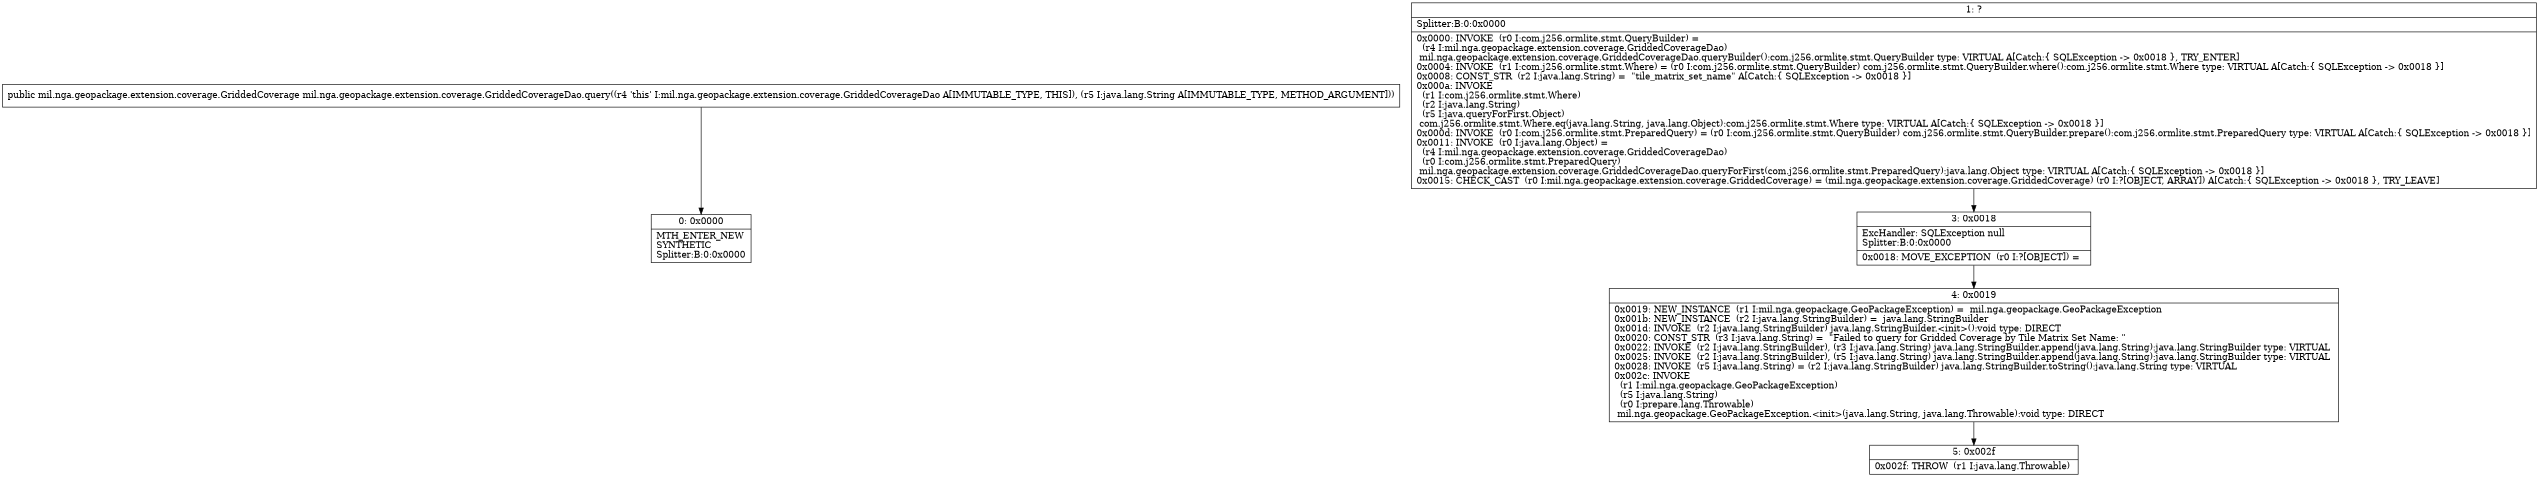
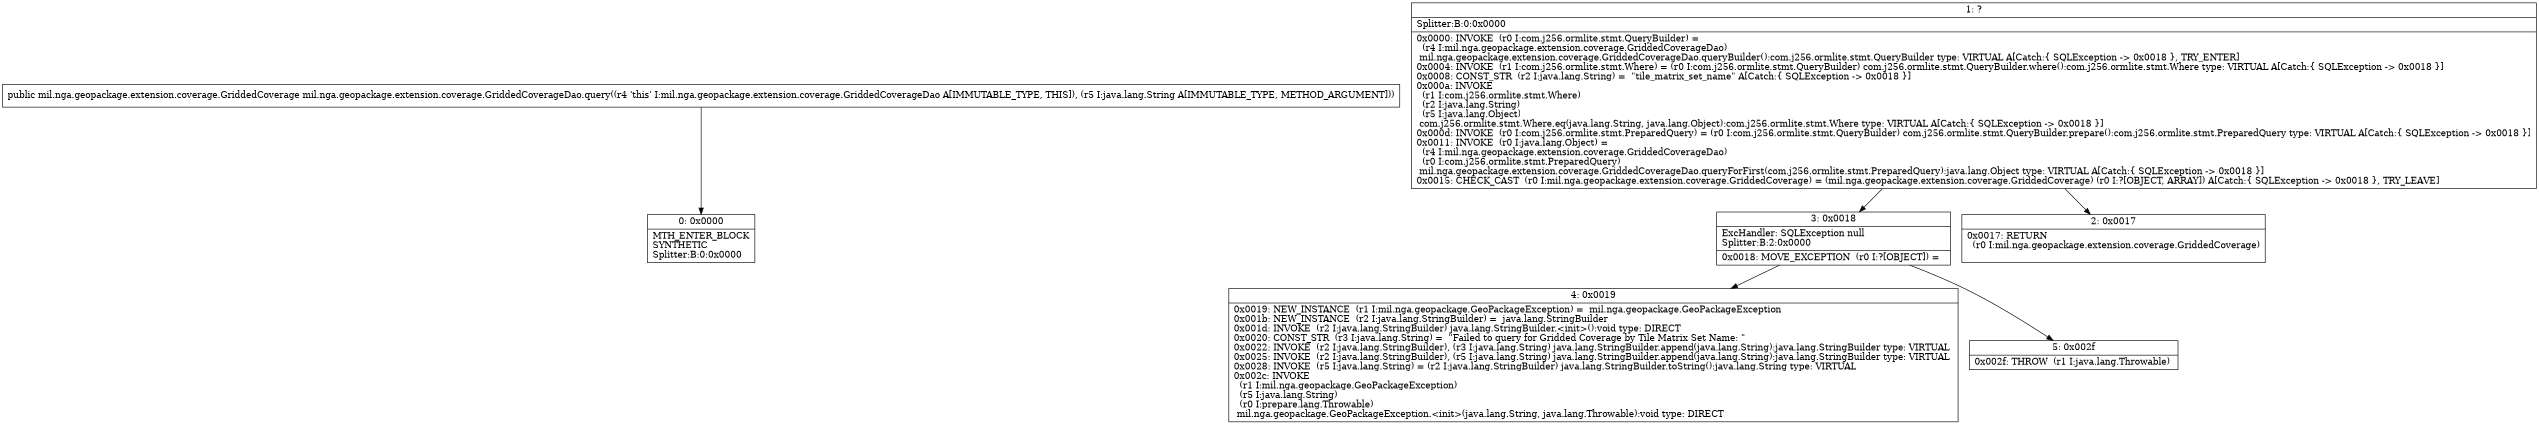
(1491, 115) -> (1469, 115)
(700, 236) -> (701, 236)
none -> (2114, 239)
(1907, 243) -> (1767, 243)
(1974, 430) -> (1981, 297)
